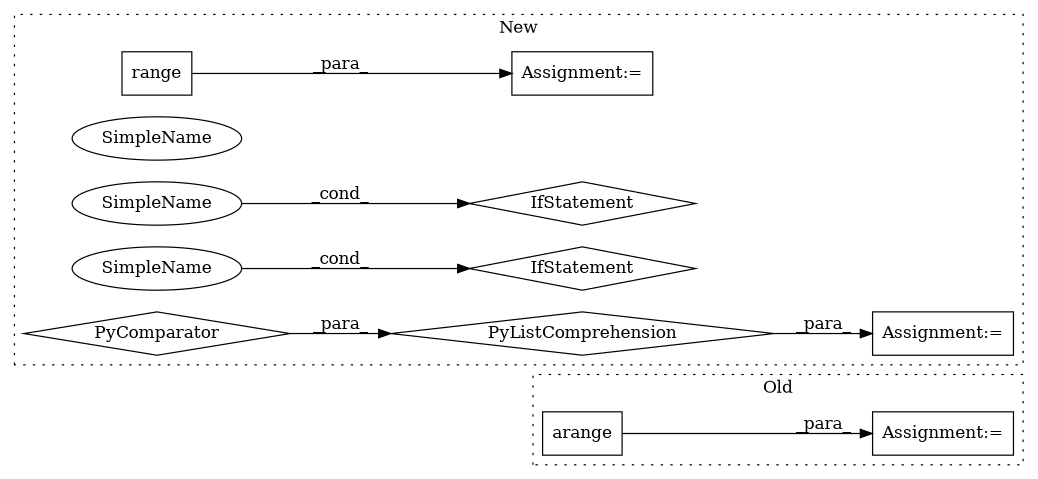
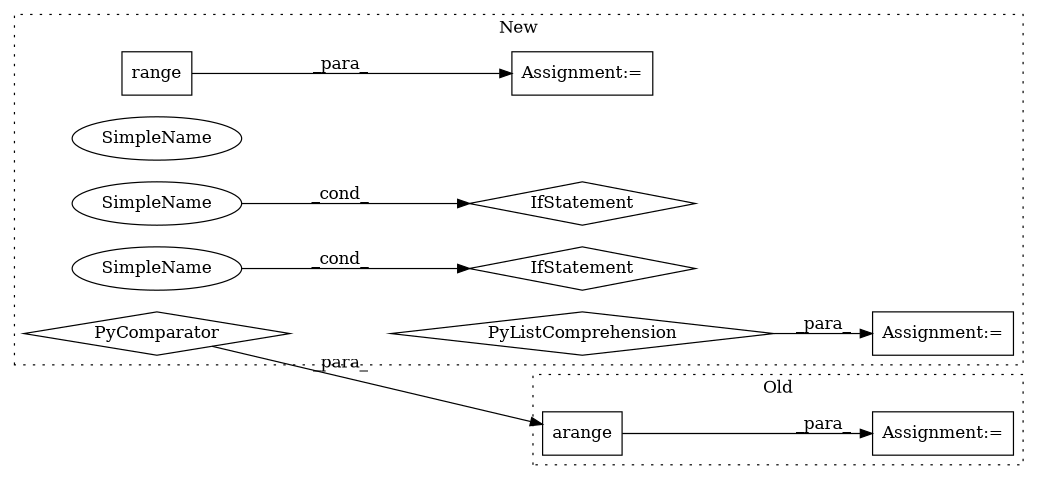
(334, 334) -> (371, 384)
